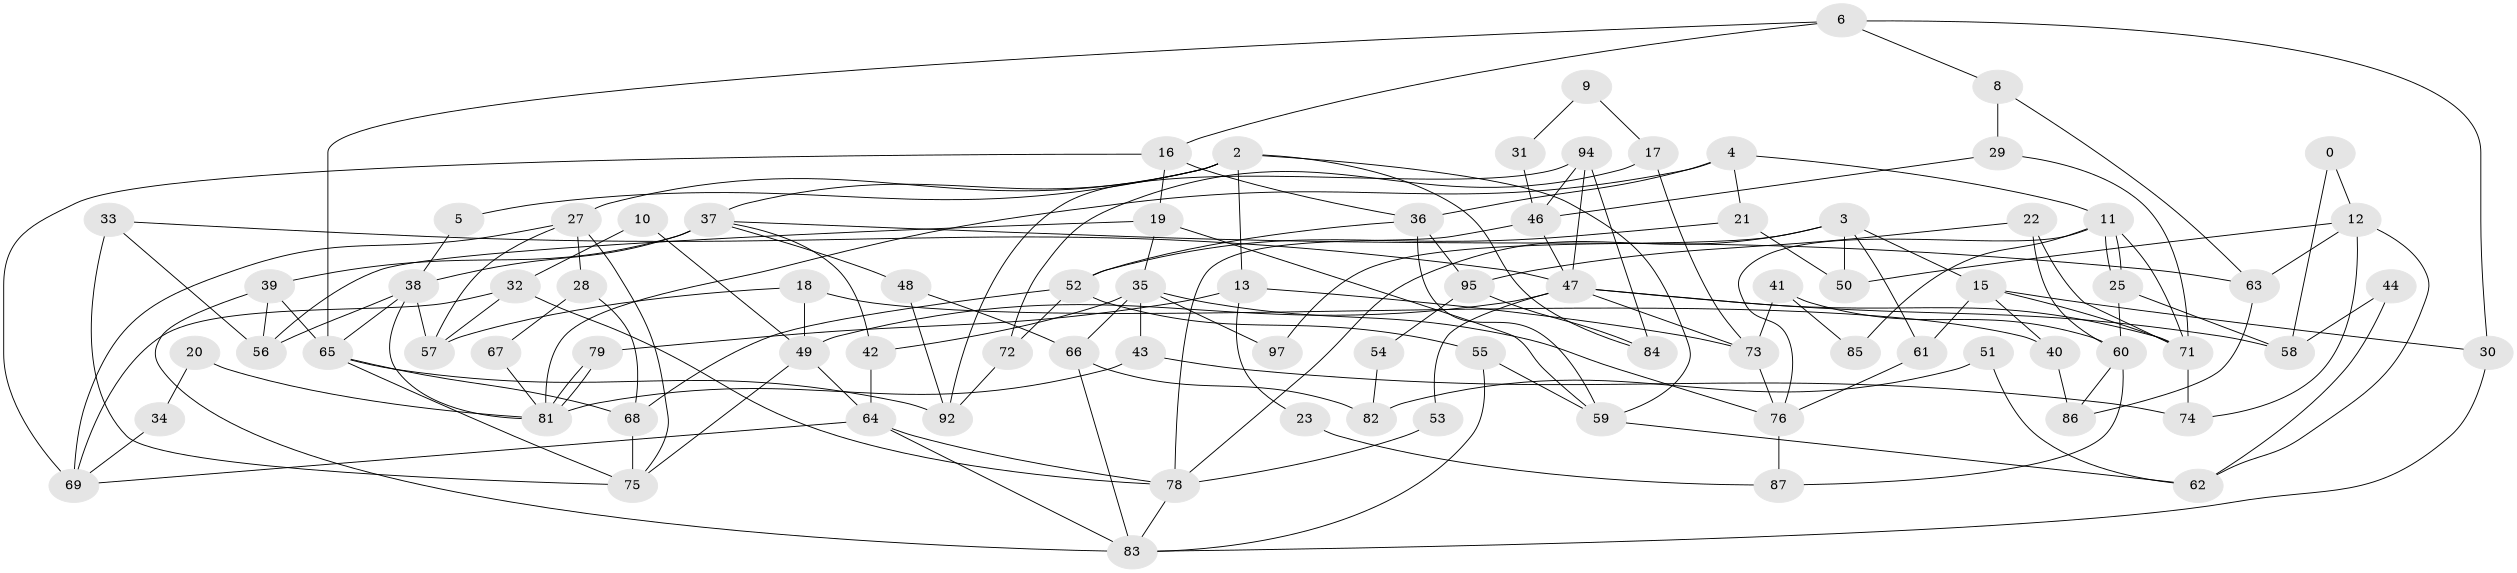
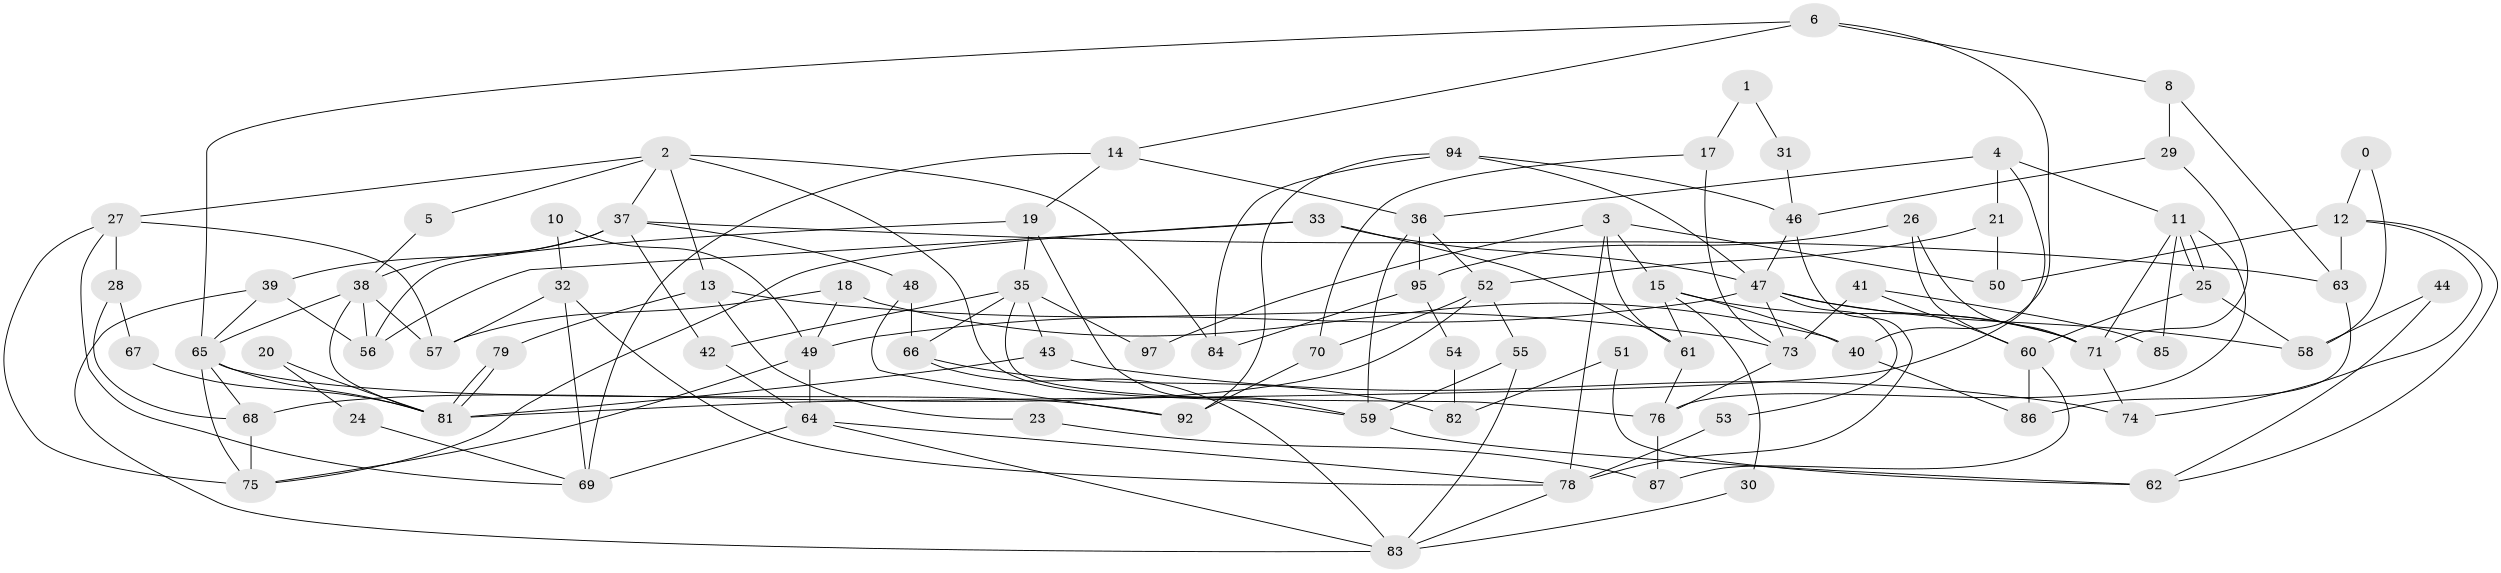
(2284, 49) -> (2048, 165)
(1587, 87) -> (1747, 87)
(1167, 153) -> (1116, 153)
(2032, 220) -> (1912, 220)
none -> (1512, 267)
(1008, 353) -> (1318, 353)
none -> (321, 389)
(160, 419) -> (358, 419)
